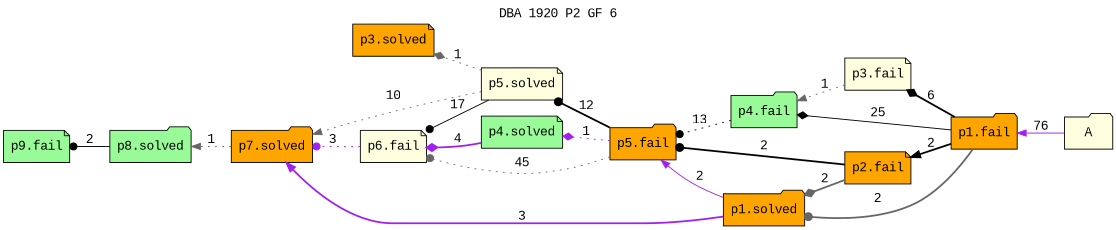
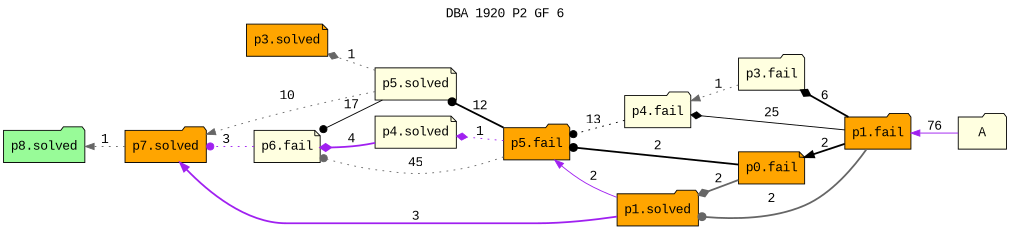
(878, 74) -> (772, 74)
(764, 112) -> (658, 112)
(522, 132) -> (416, 132)
(37, 146) -> none
(878, 168) -> (772, 168)
